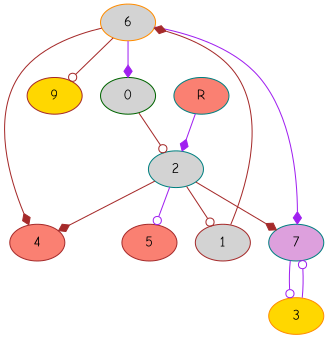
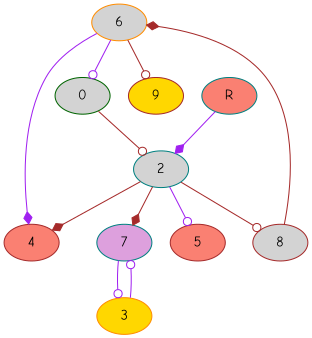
(128, 53) -> (103, 55)
(266, 87) -> none
(10, 96) -> (33, 109)
(223, 243) -> (280, 243)
